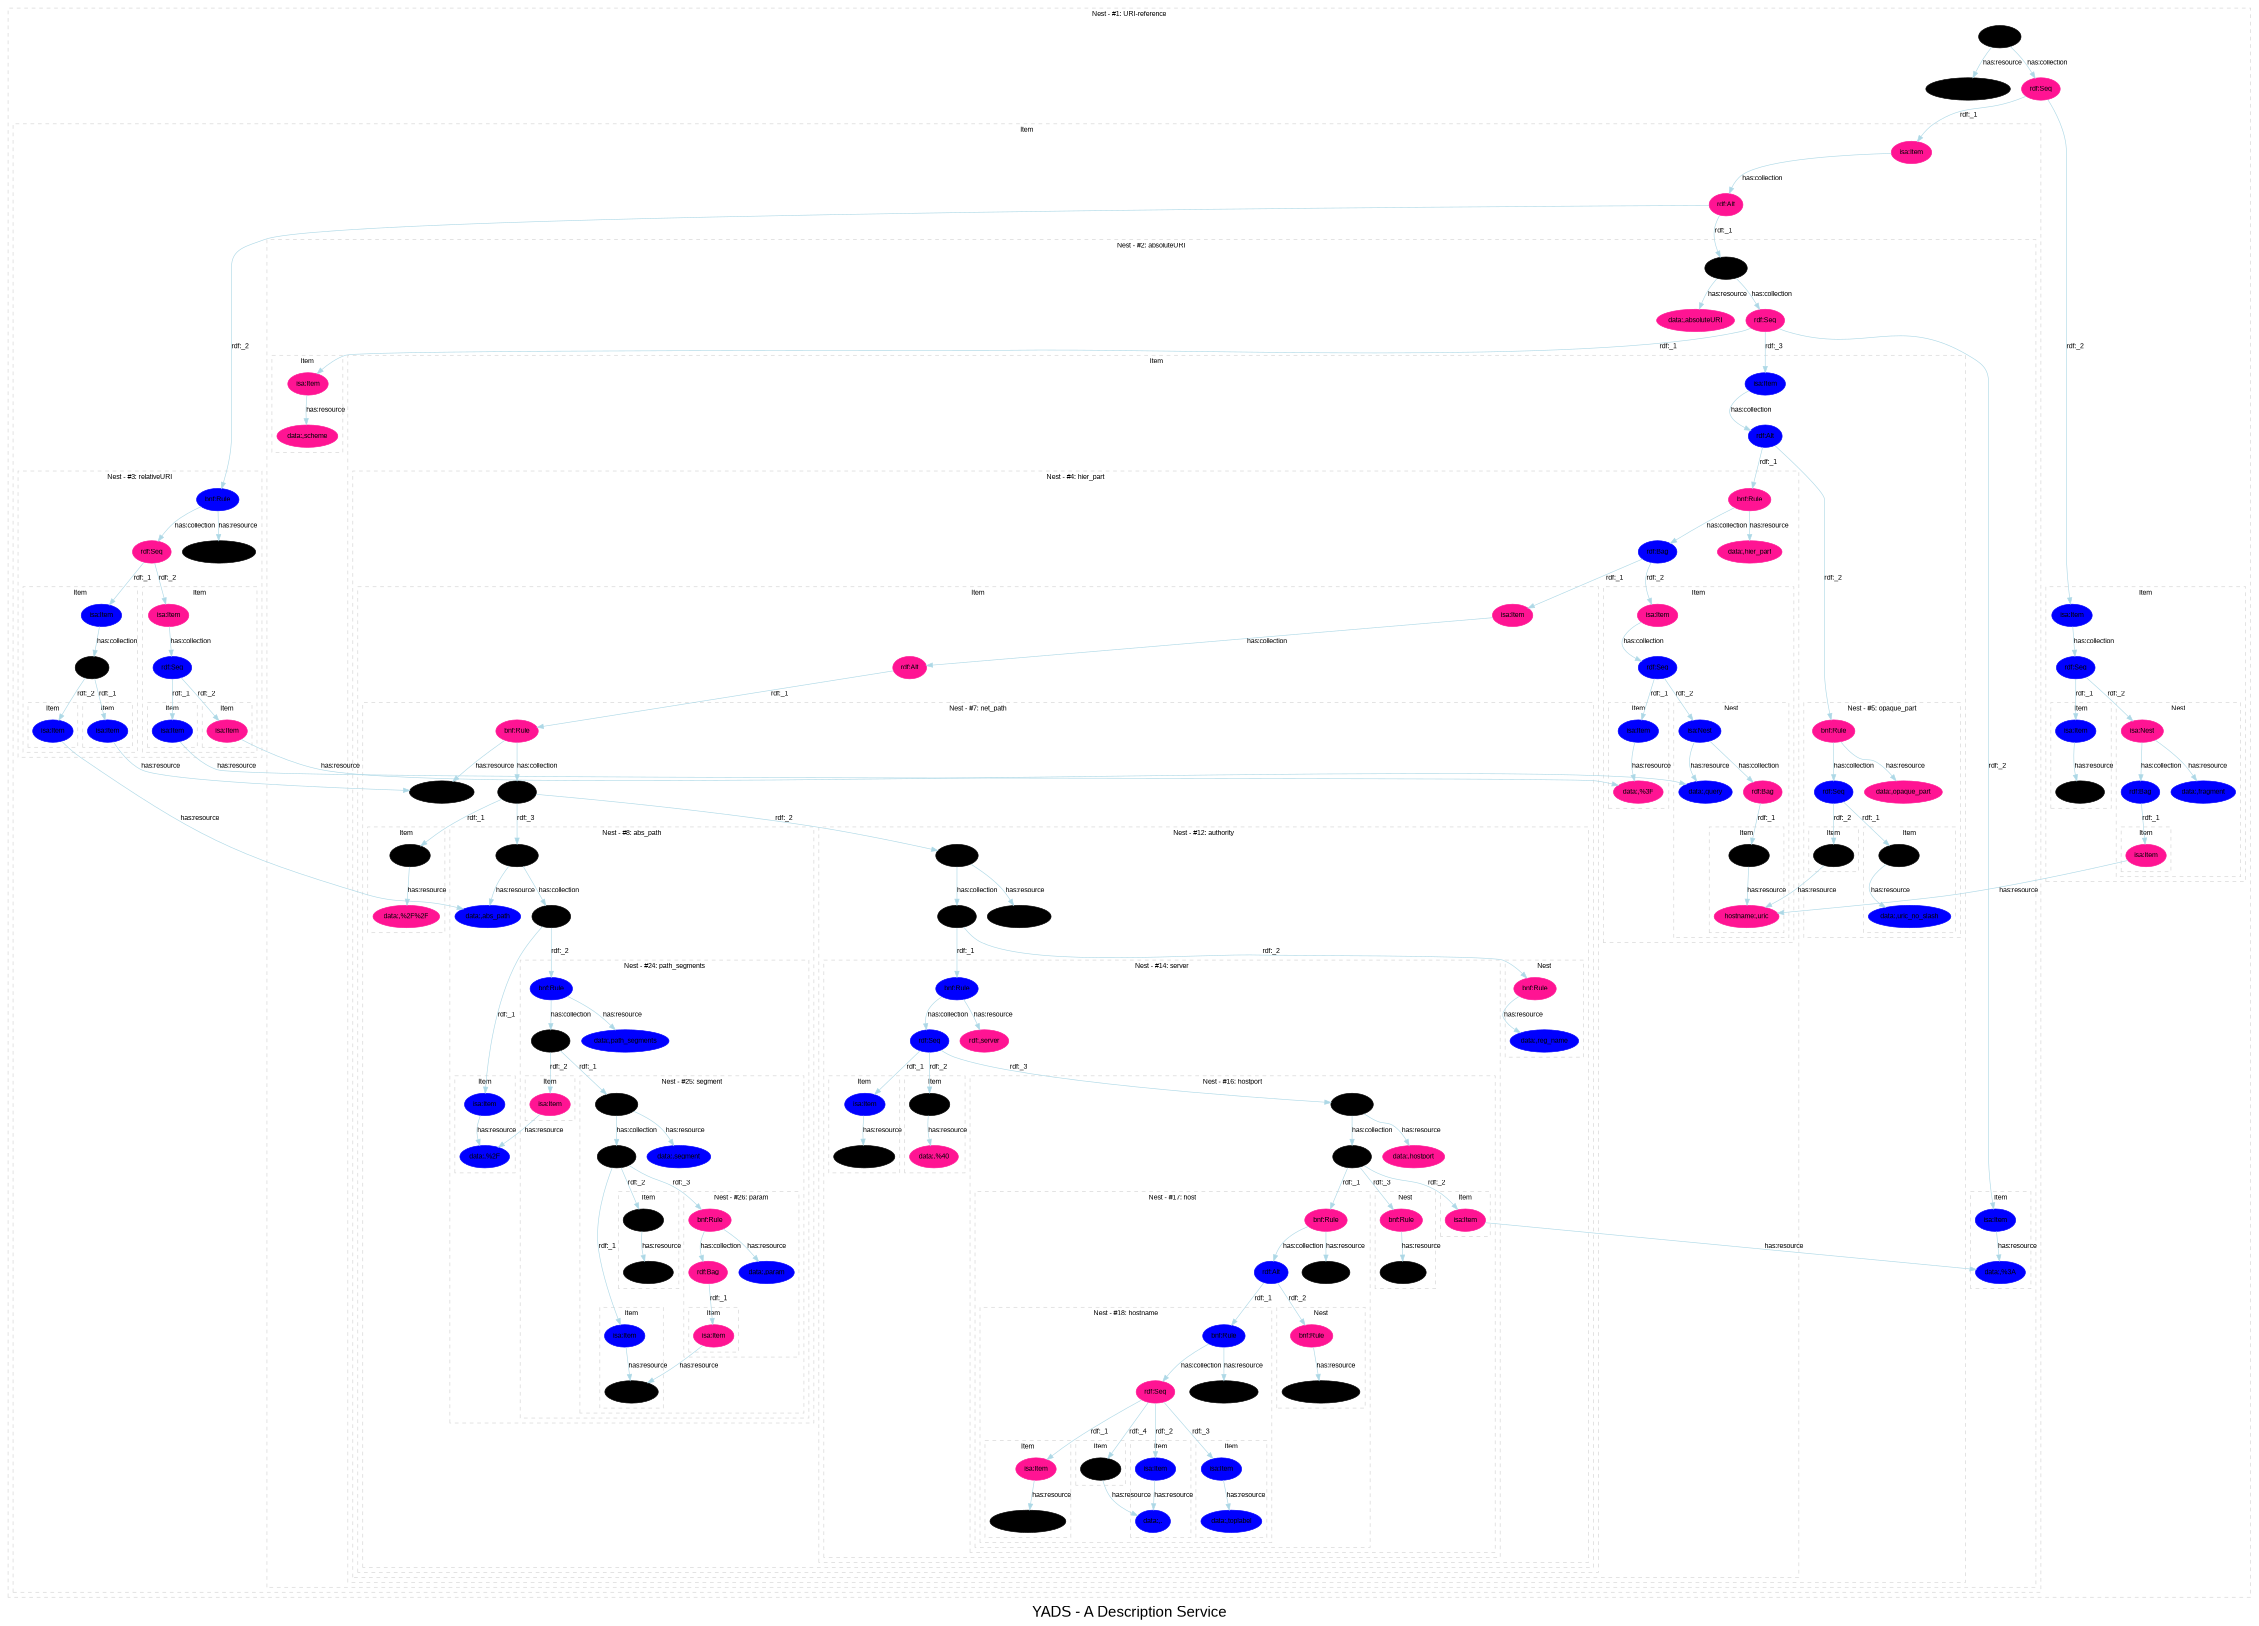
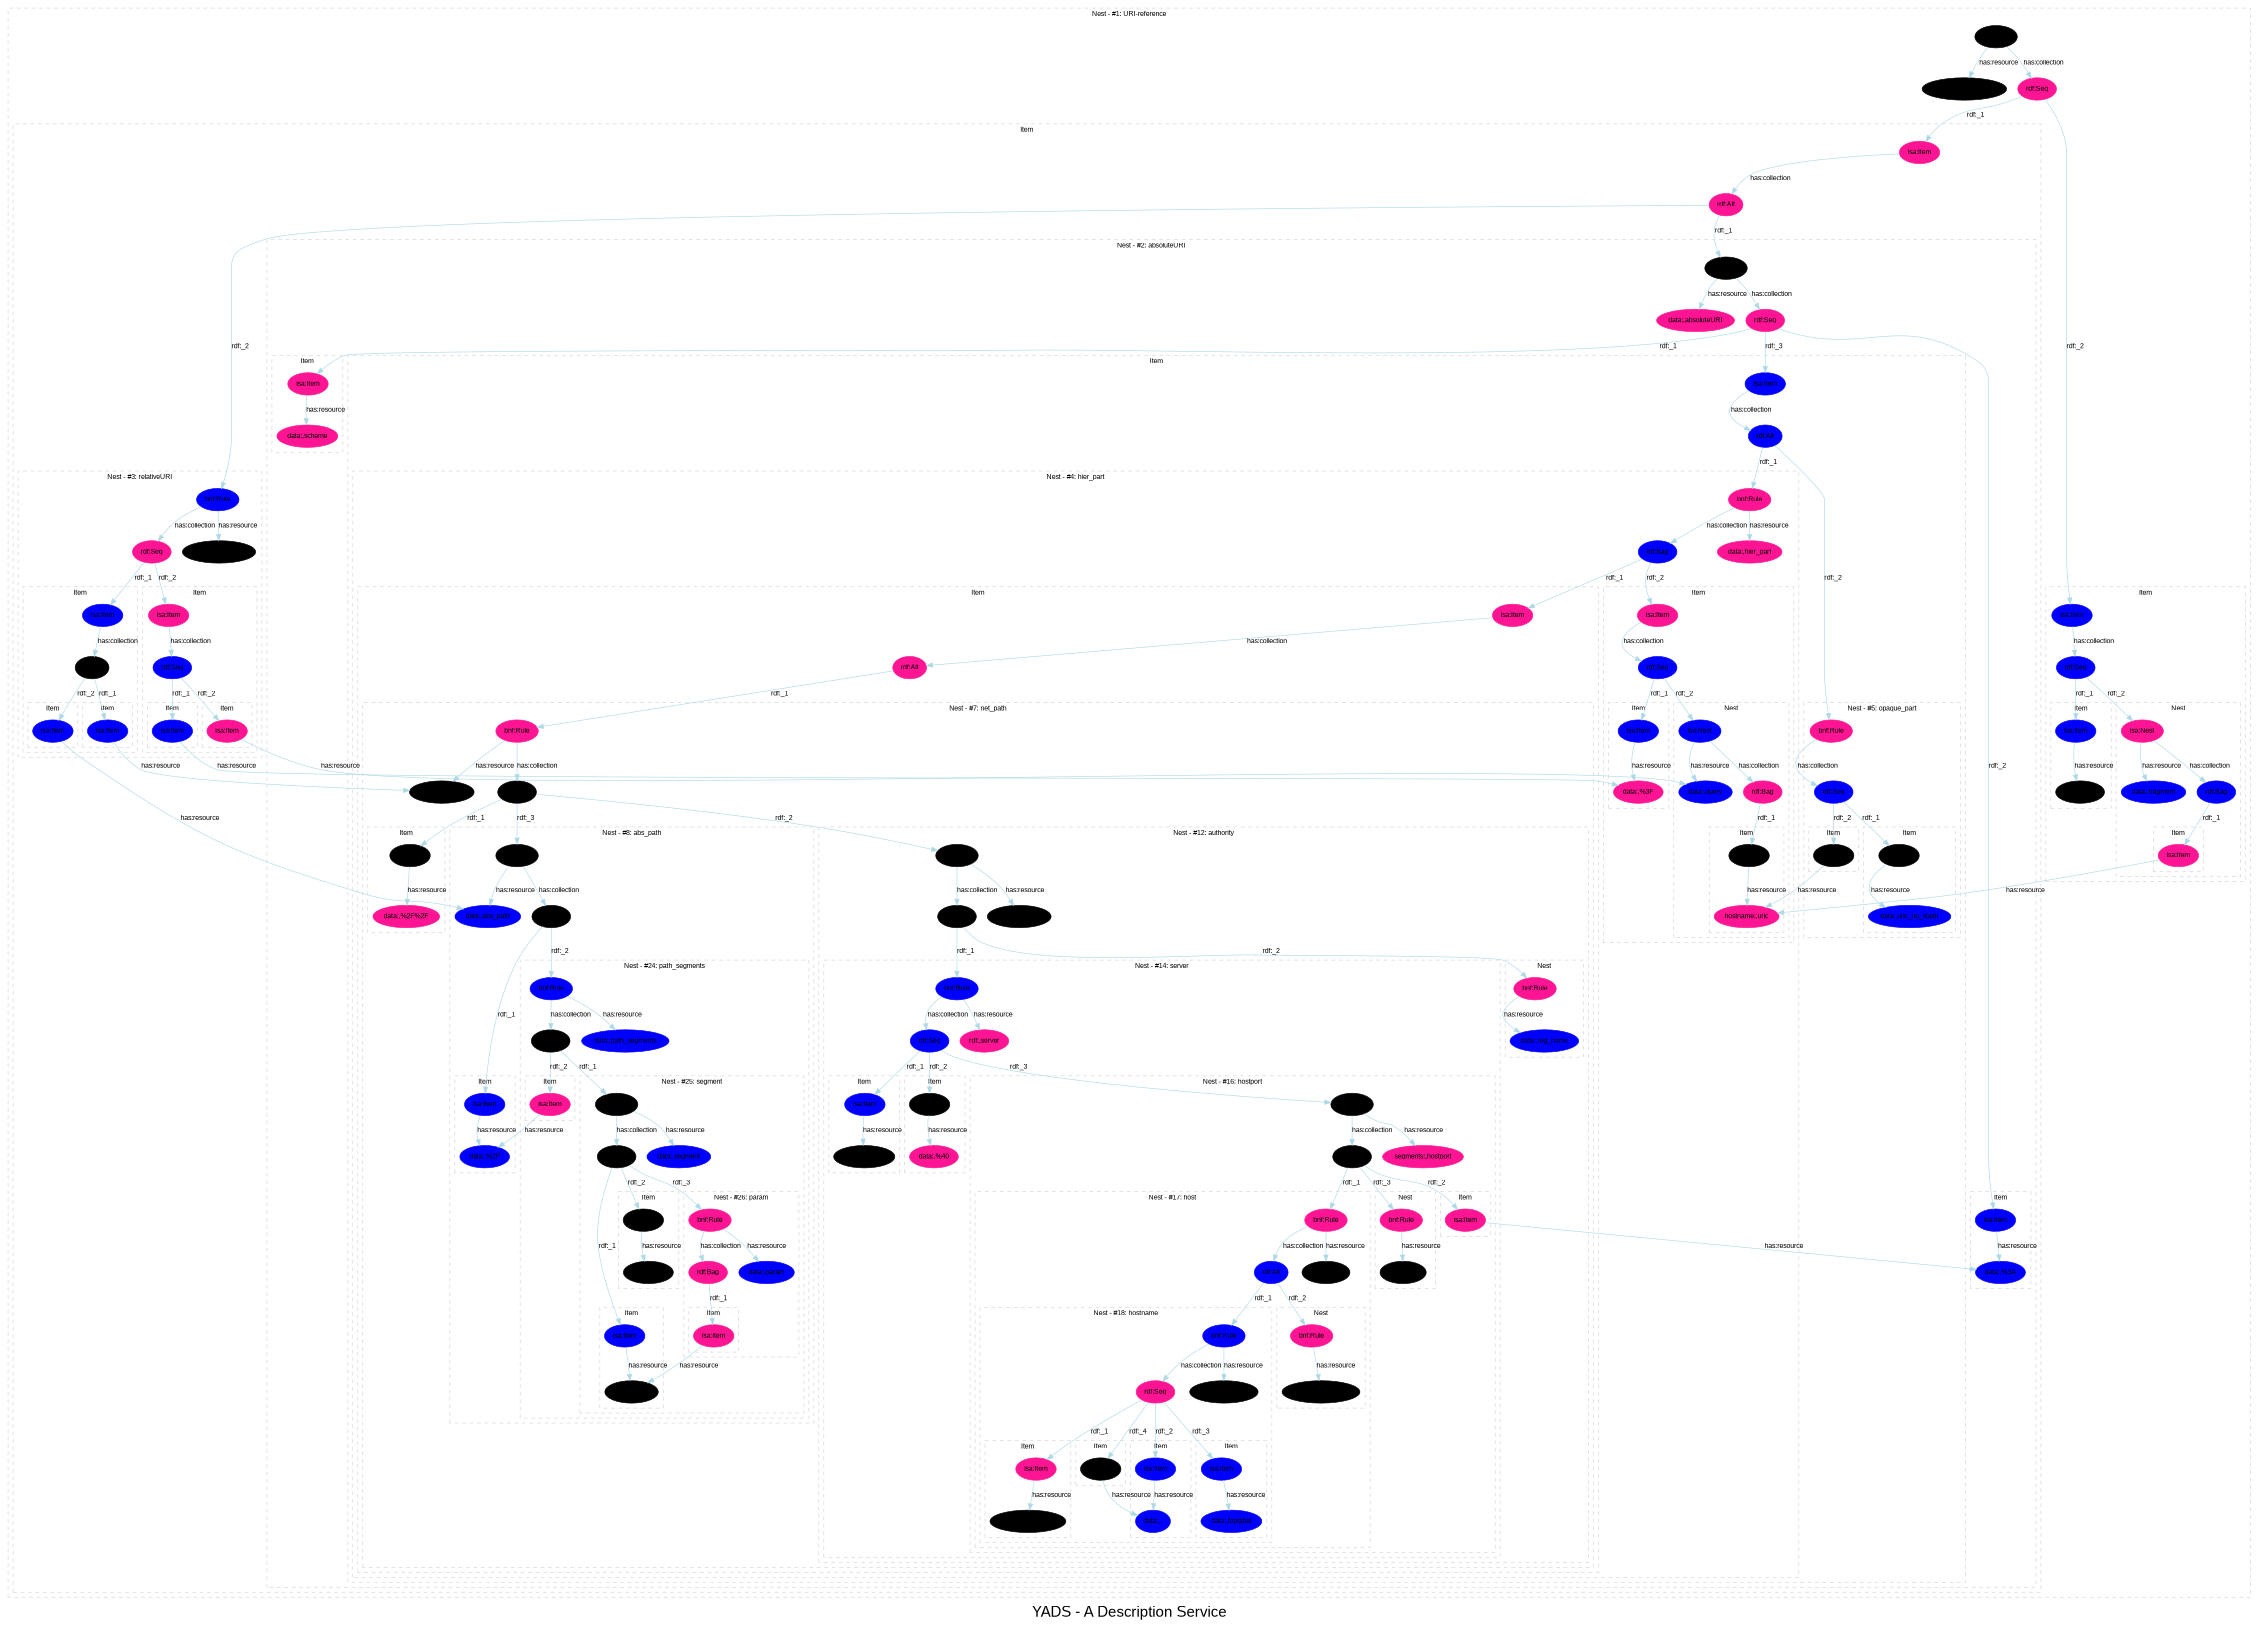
(1903, 792) -> none
(1414, 1157) -> (1423, 1157)
